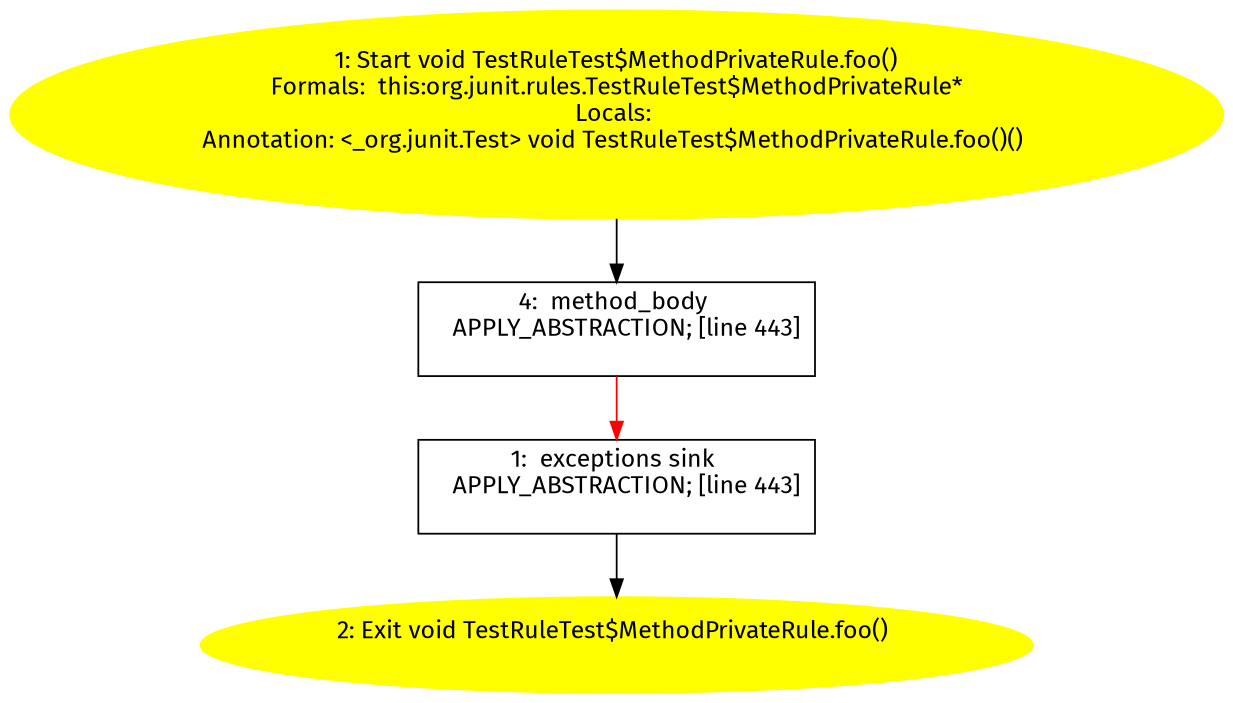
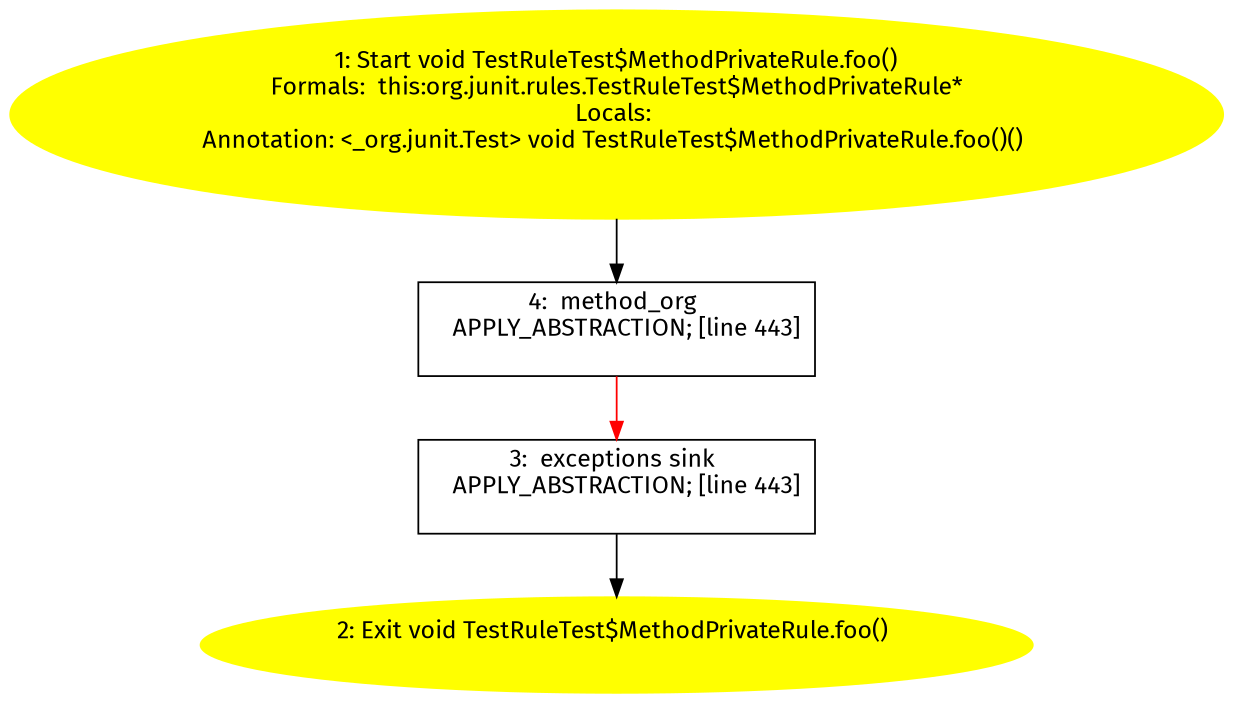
(617, 329) -> (617, 329)
(617, 487) -> (617, 487)
